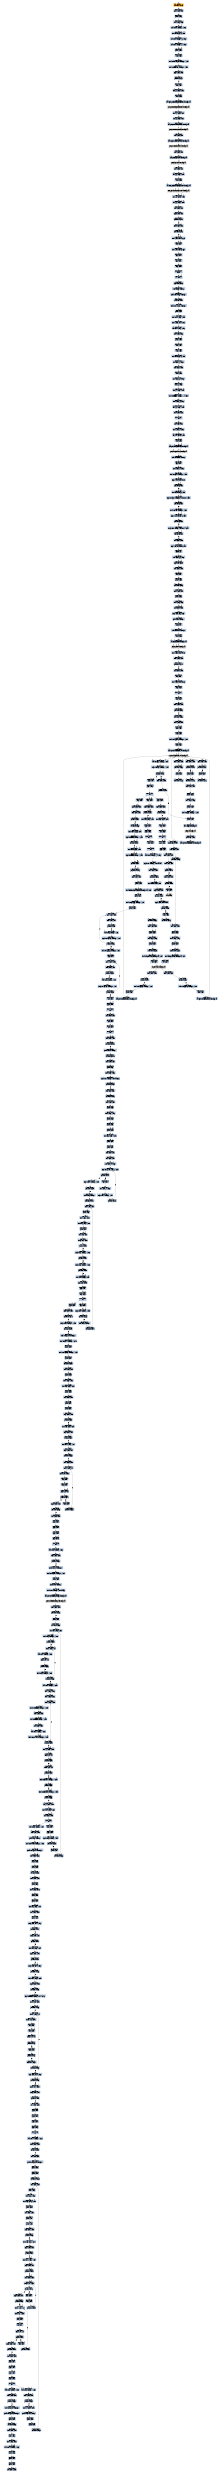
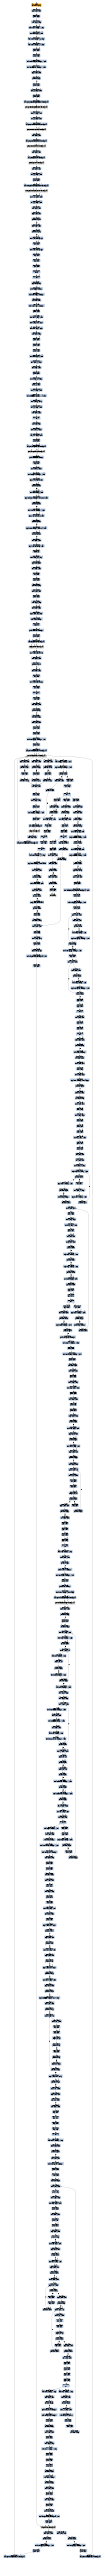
none -> (49, 2477)
